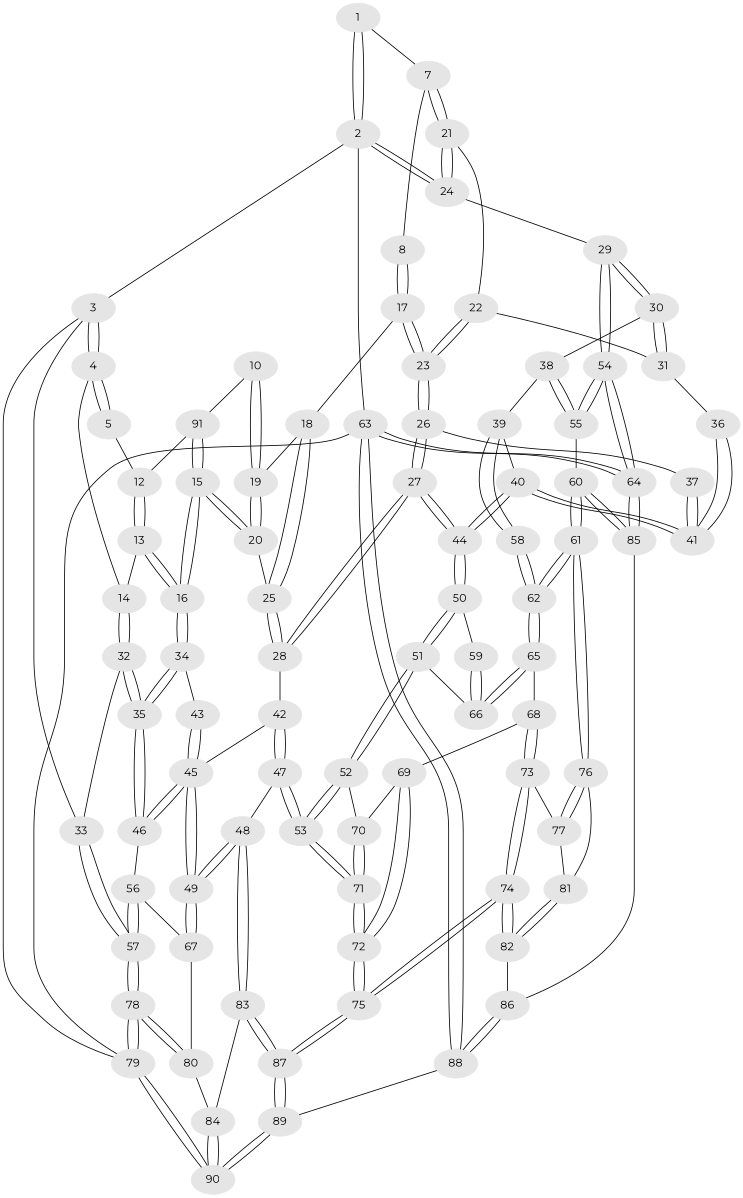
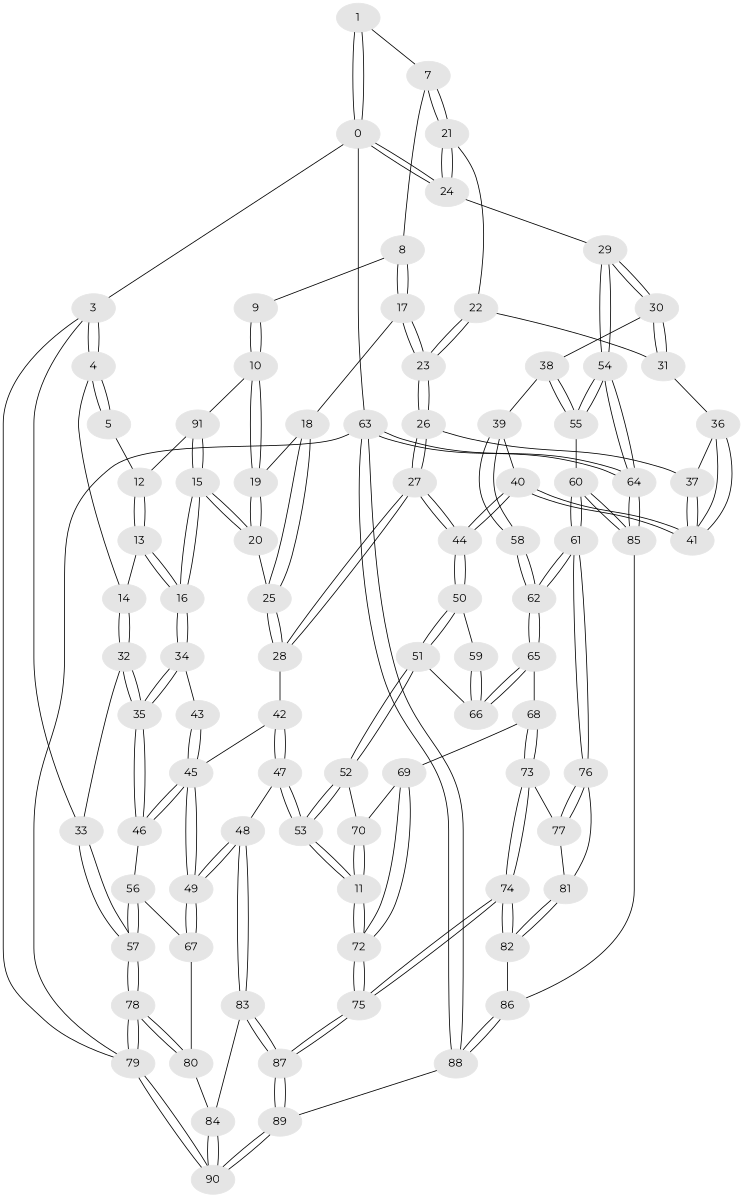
(358, 134) -> (358, 134)
none -> (256, 308)
none -> (705, 454)
(359, 889) -> (359, 889)
